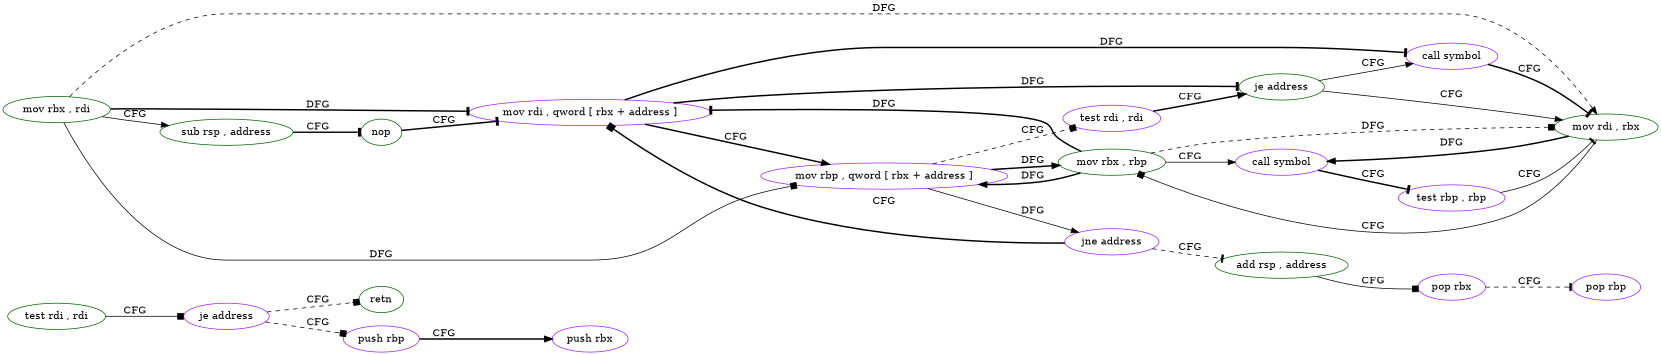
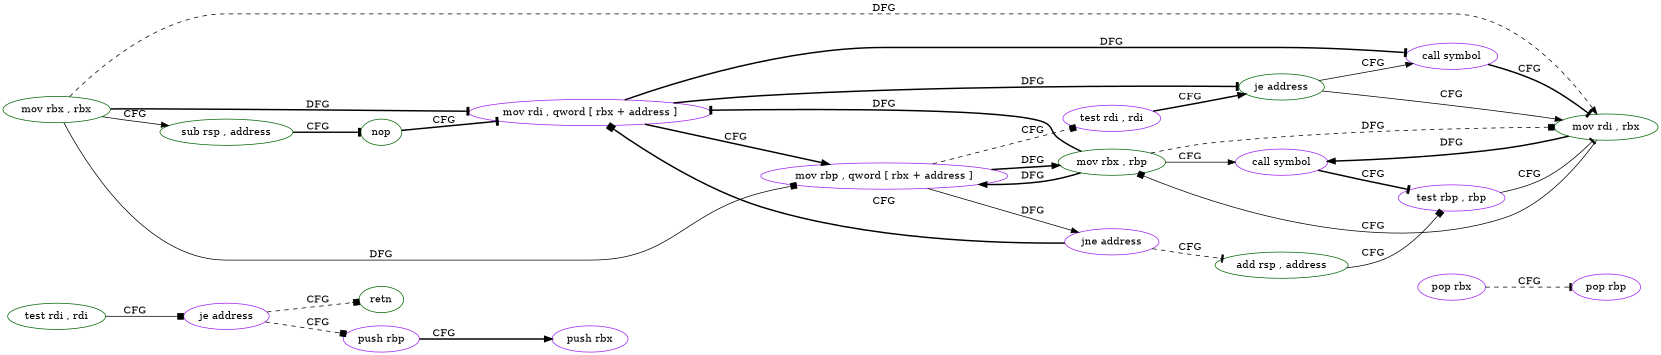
(57, 110) -> (57, 110)
(1363, 287) -> (1397, 252)
